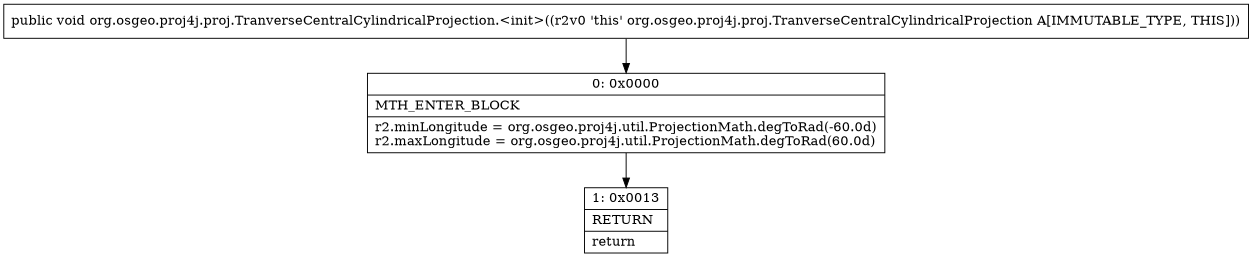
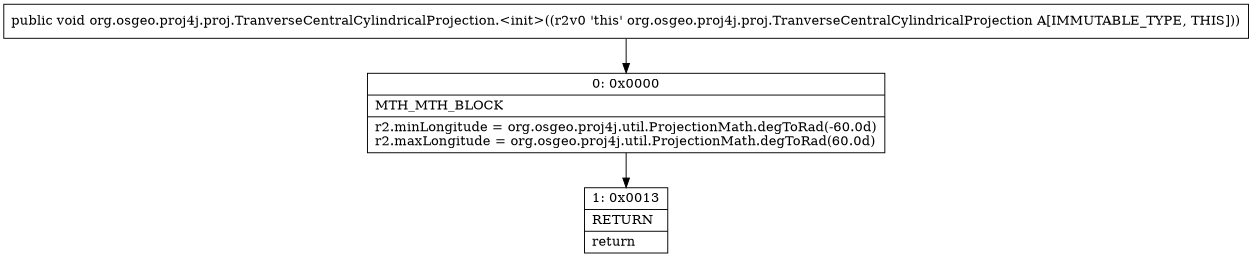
(448, 105) -> (439, 105)
